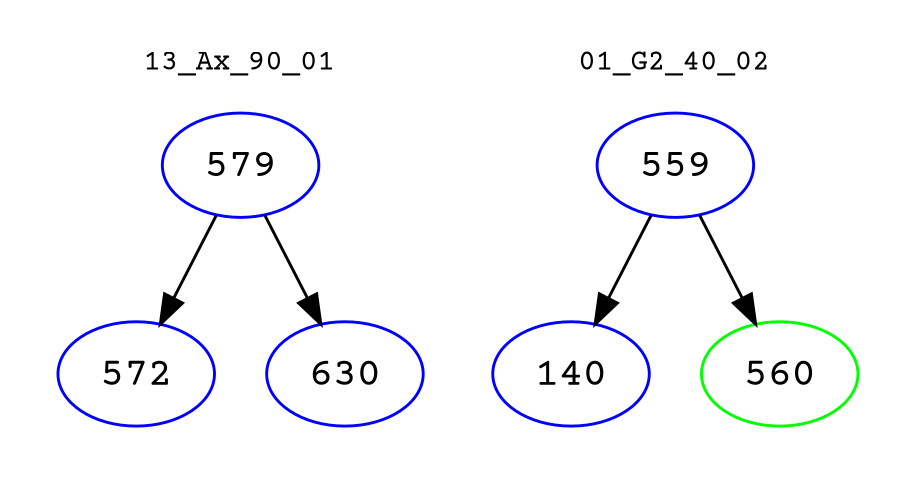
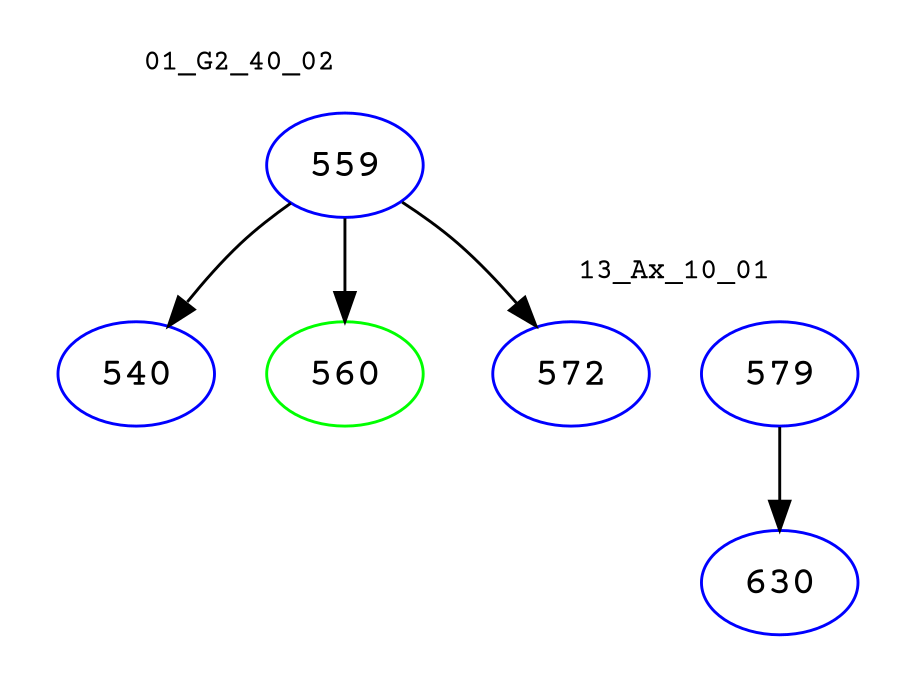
(241, 62) -> (675, 271)
(195, 257) -> (488, 272)
(571, 374) -> (136, 374)
